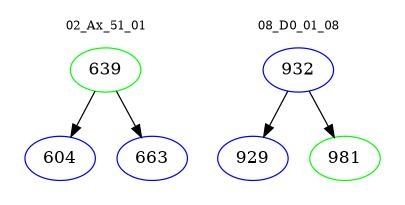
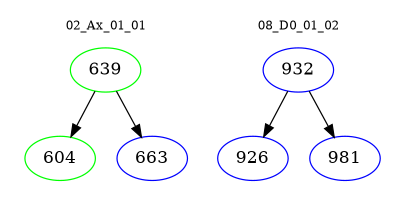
(106, 26) -> (106, 26)
(299, 26) -> (299, 26)
(60, 158) -> (60, 158)
(253, 158) -> (253, 158)
(345, 158) -> (345, 158)
